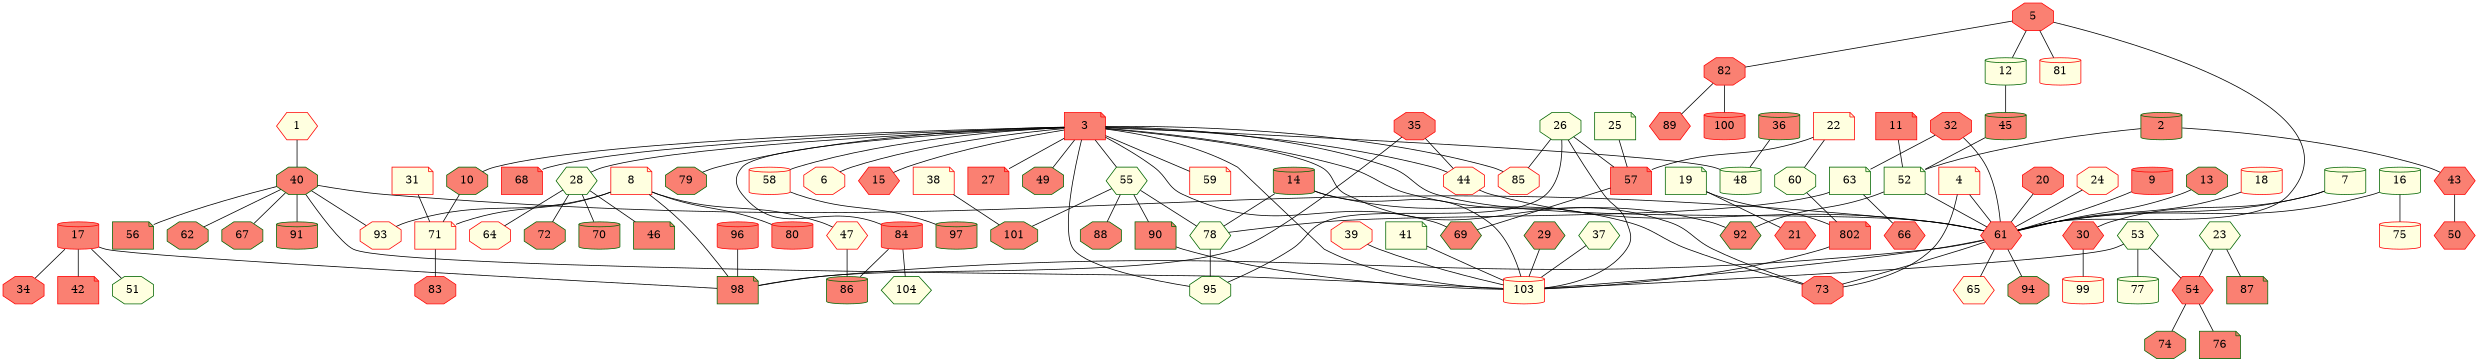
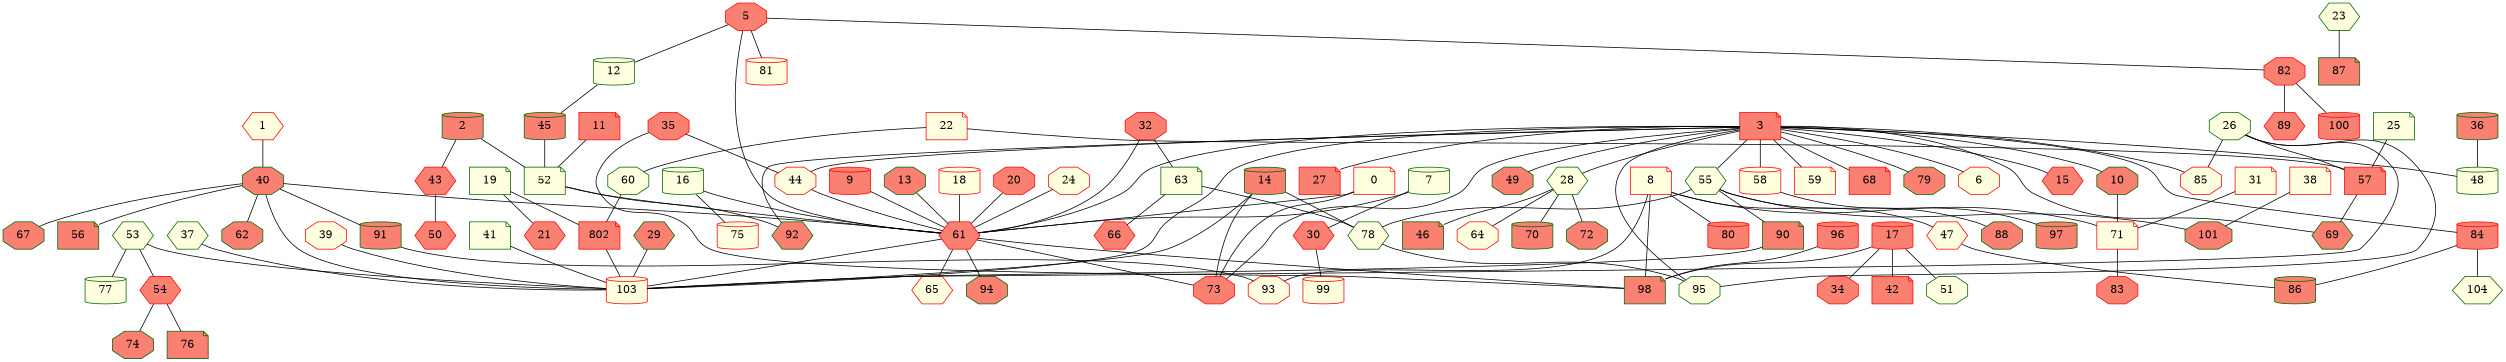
(1959, 181) -> (1374, 181)
(339, 208) -> (870, 262)
(2206, 263) -> none
